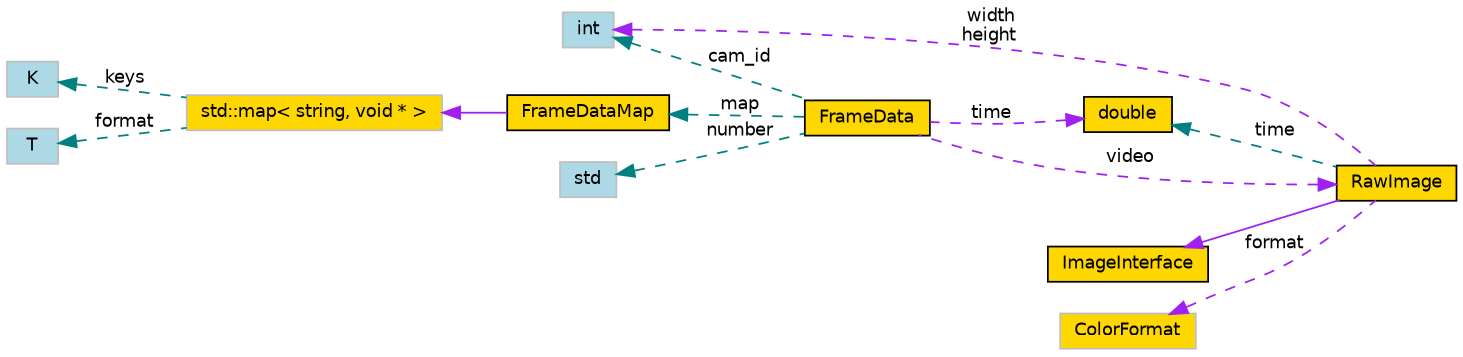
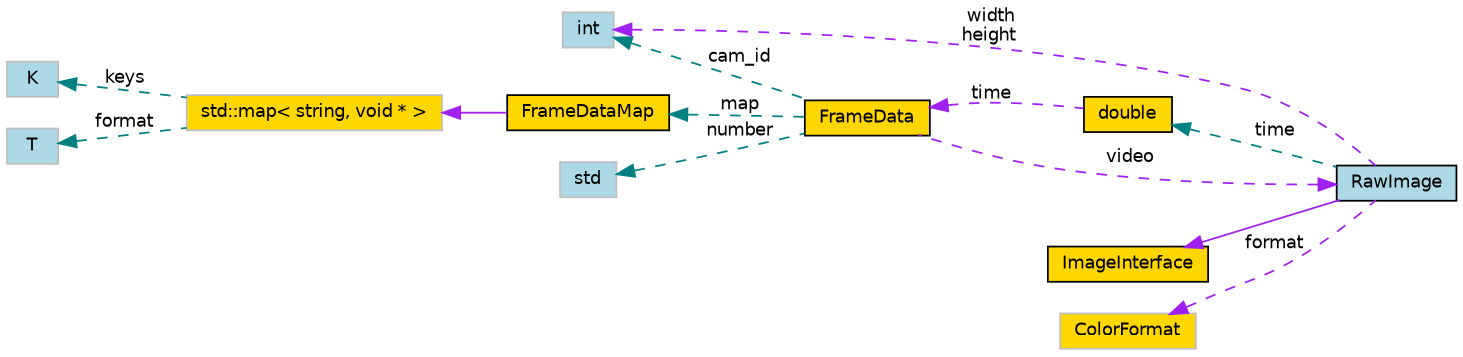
(998, 124) -> (1016, 103)
(1397, 183) -> (1397, 183)
